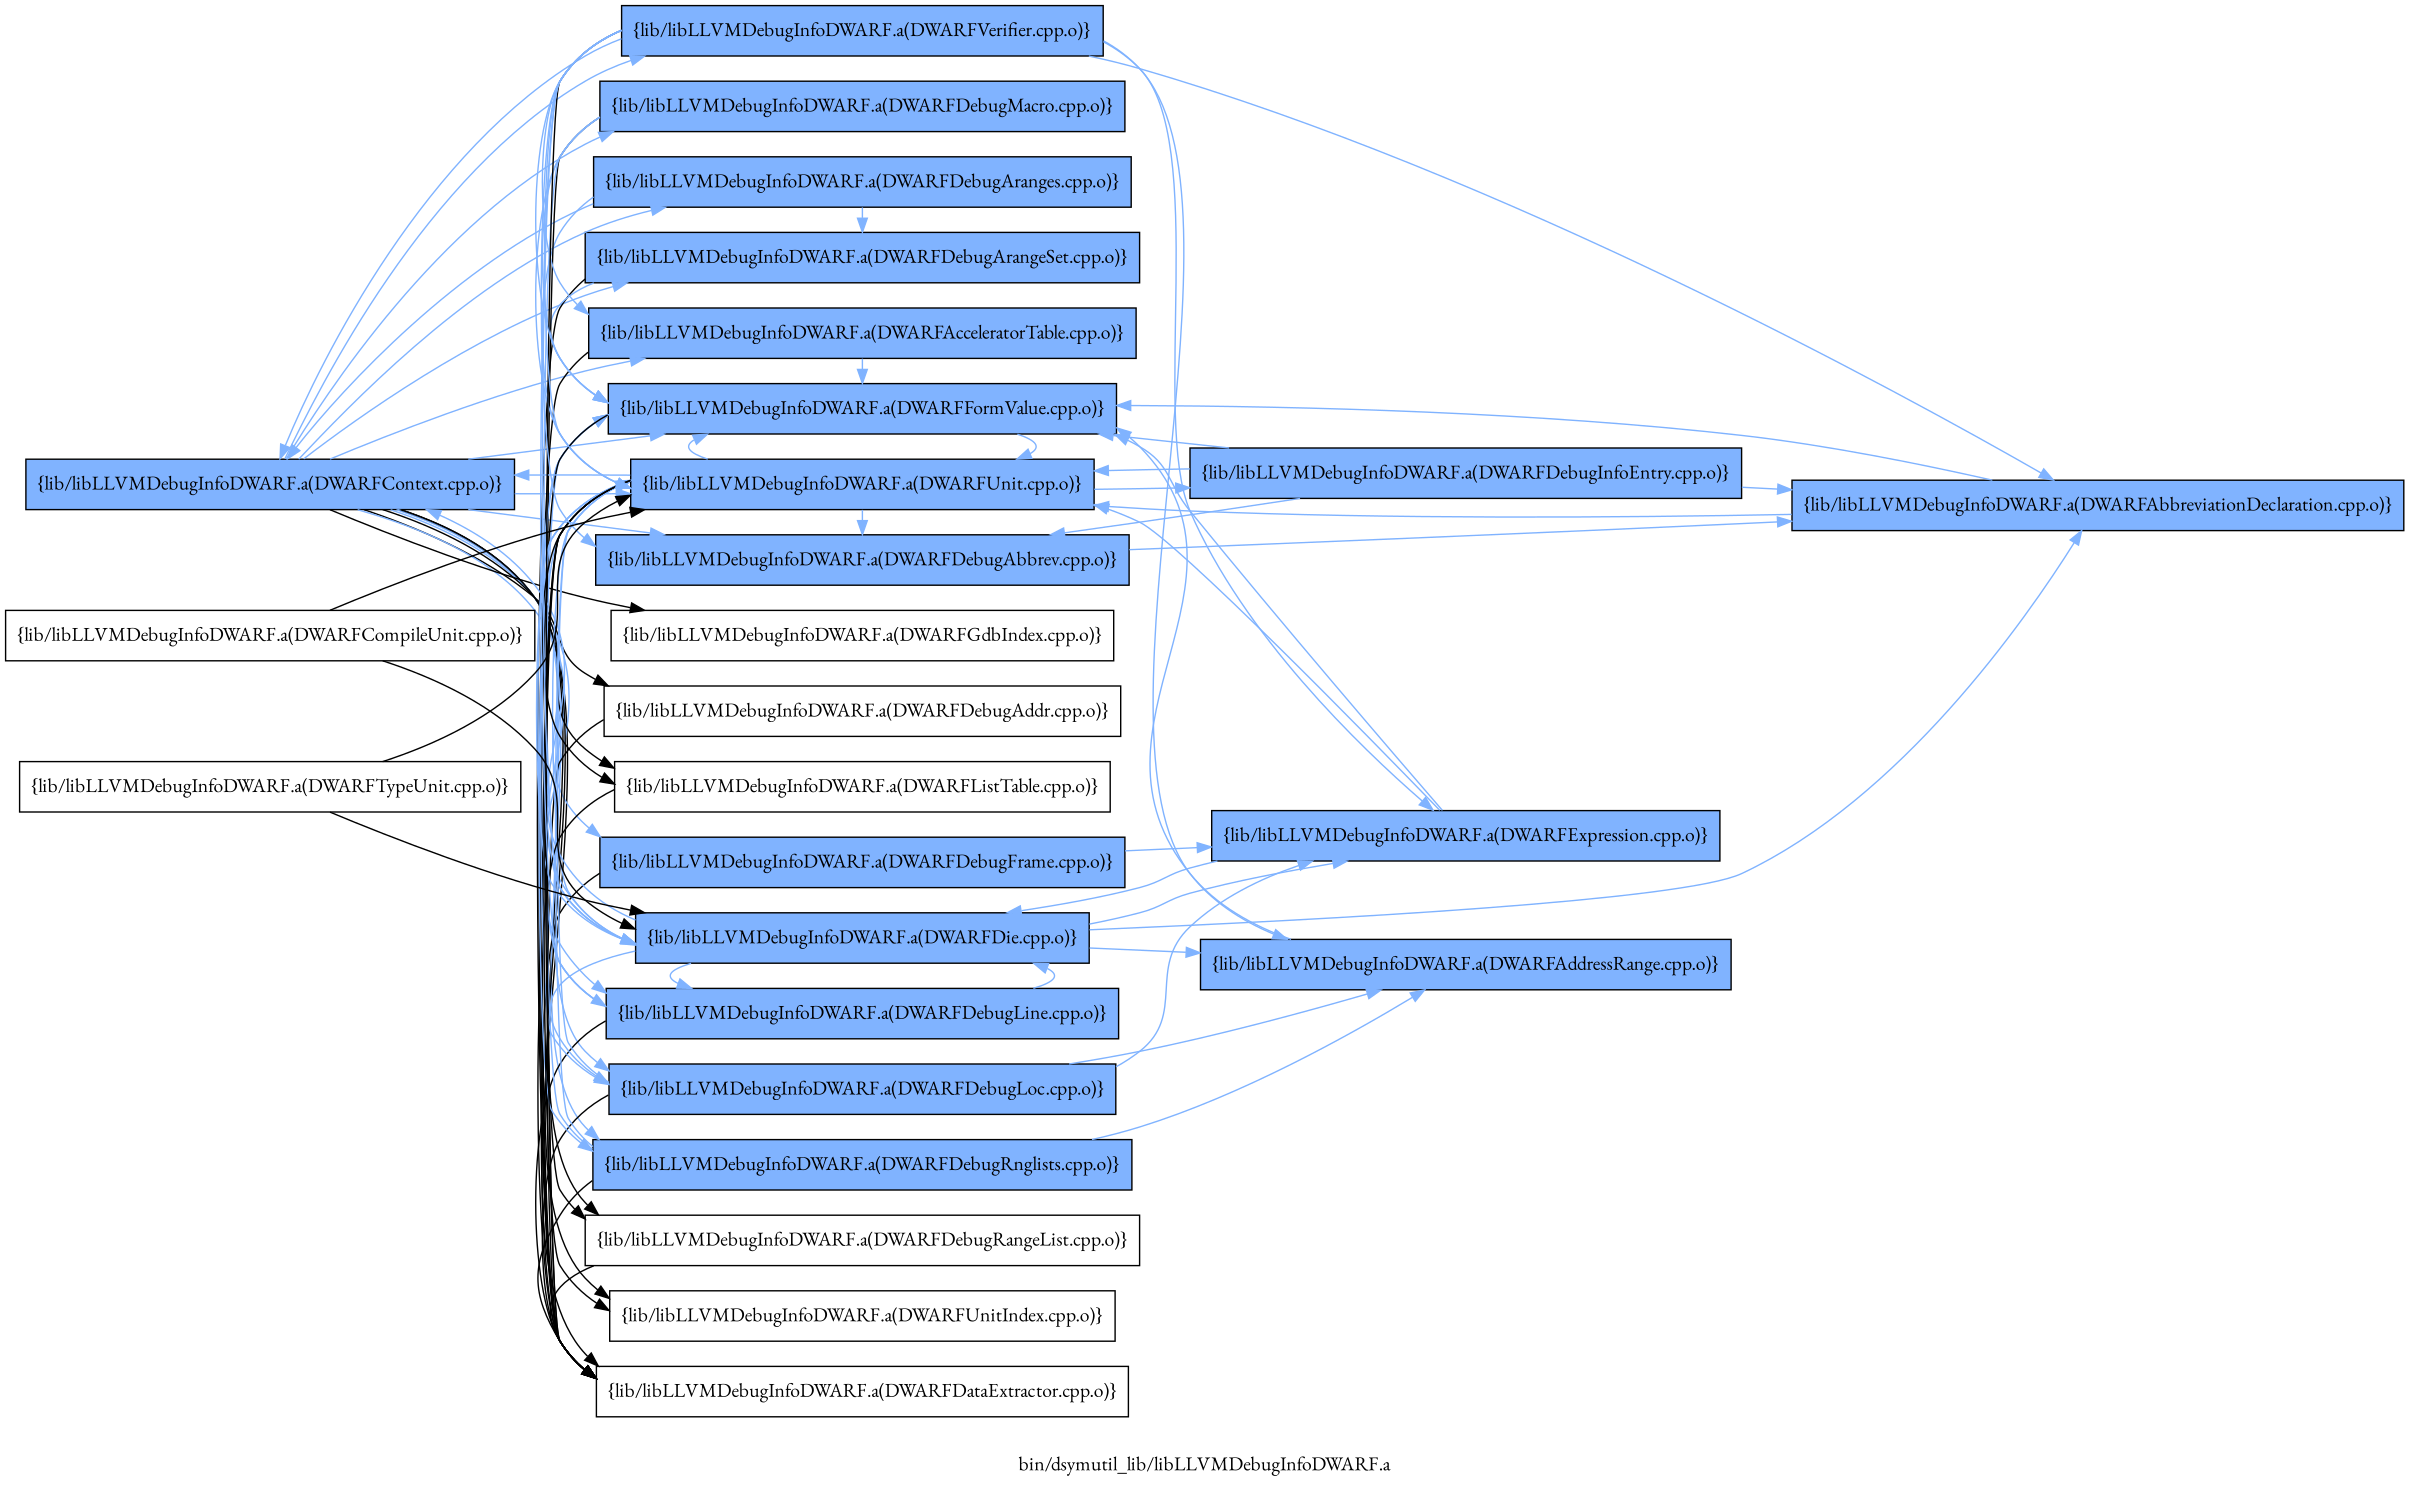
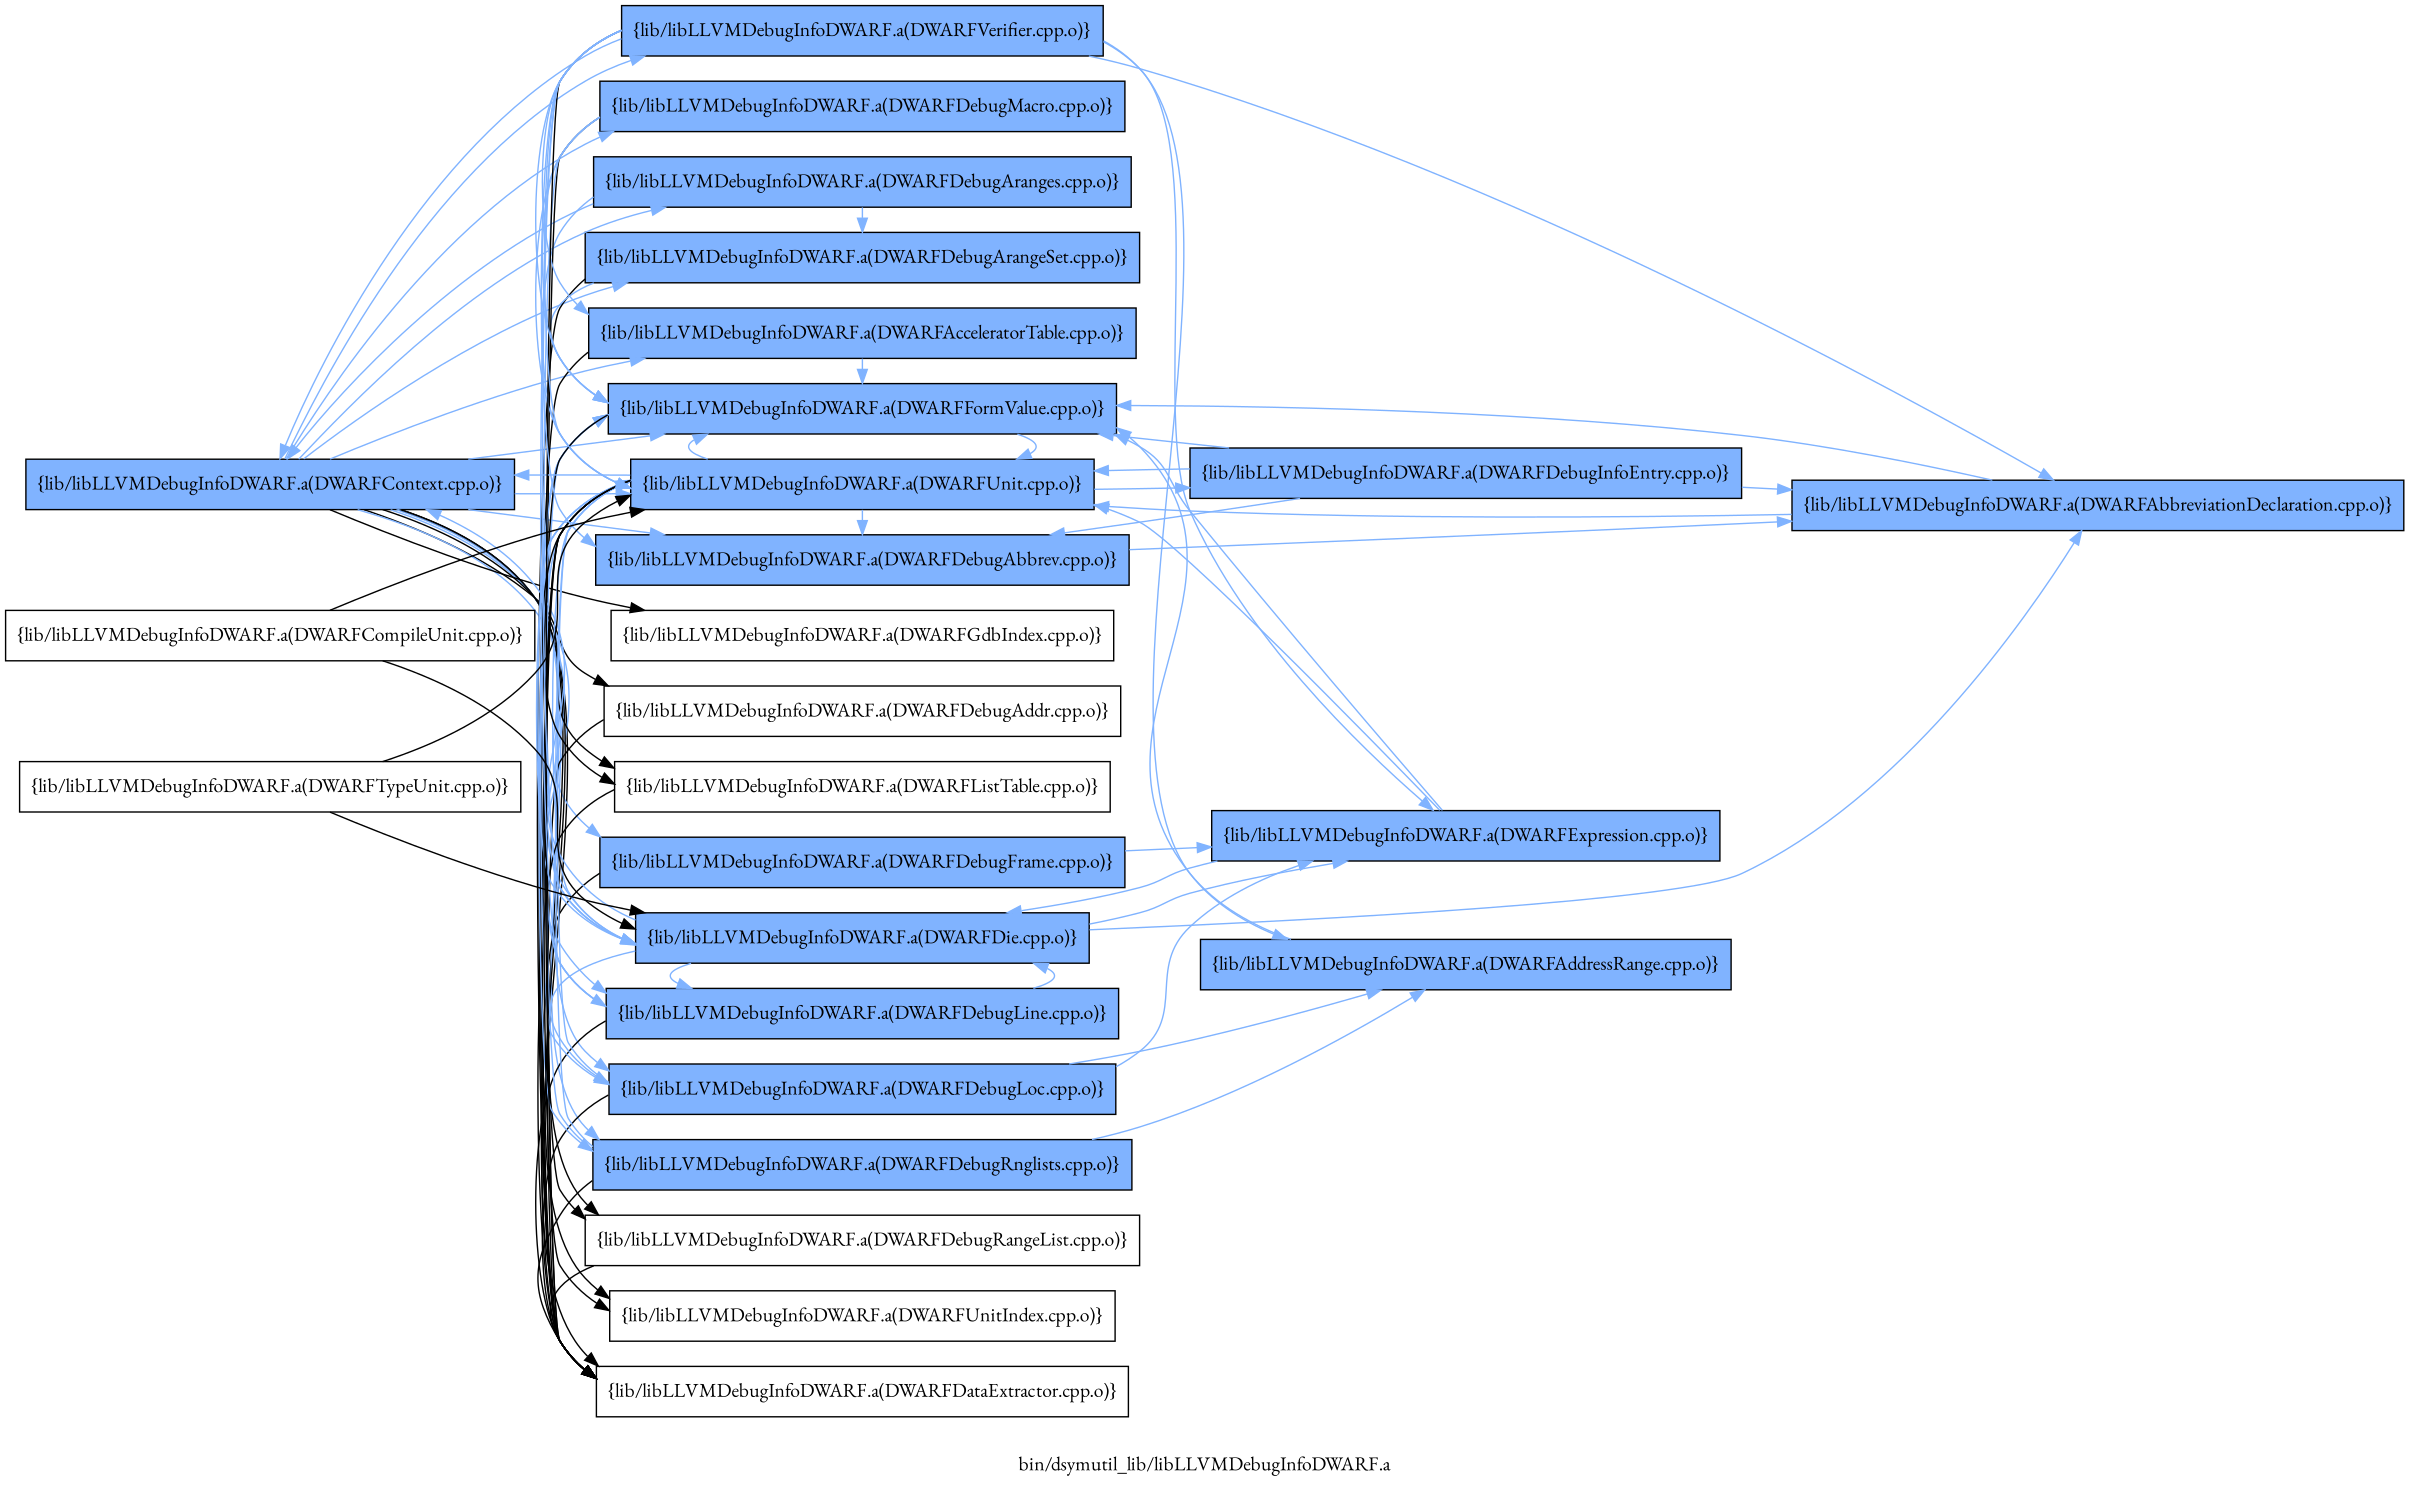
(1138, 950) -> none
